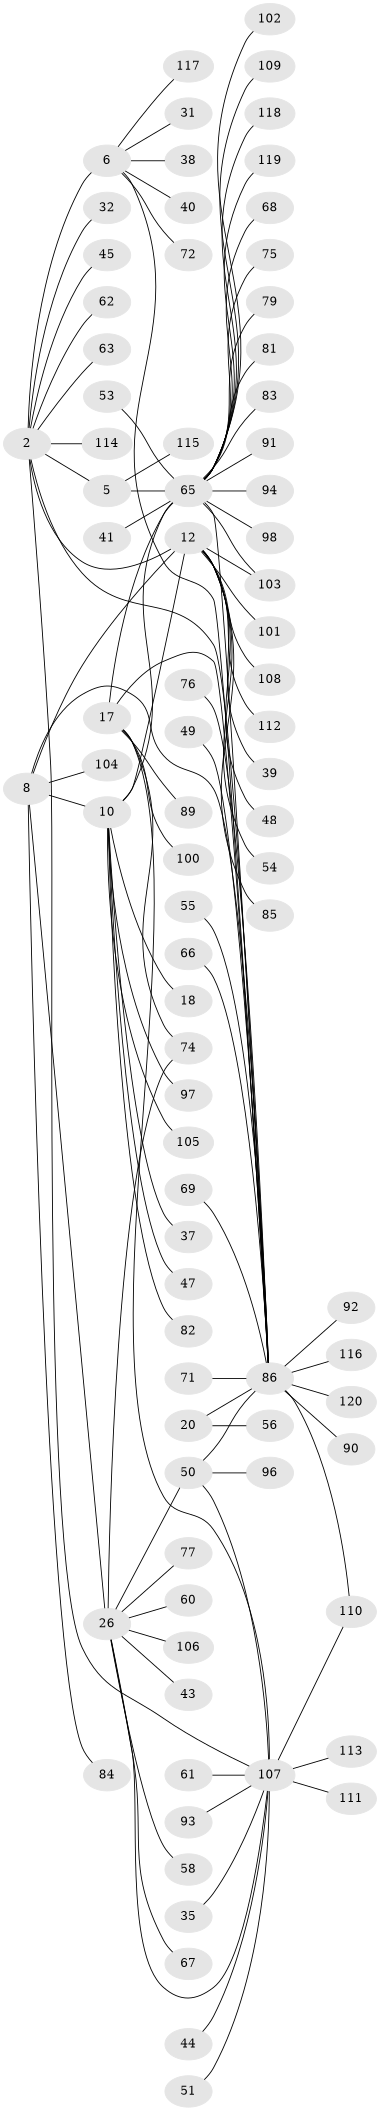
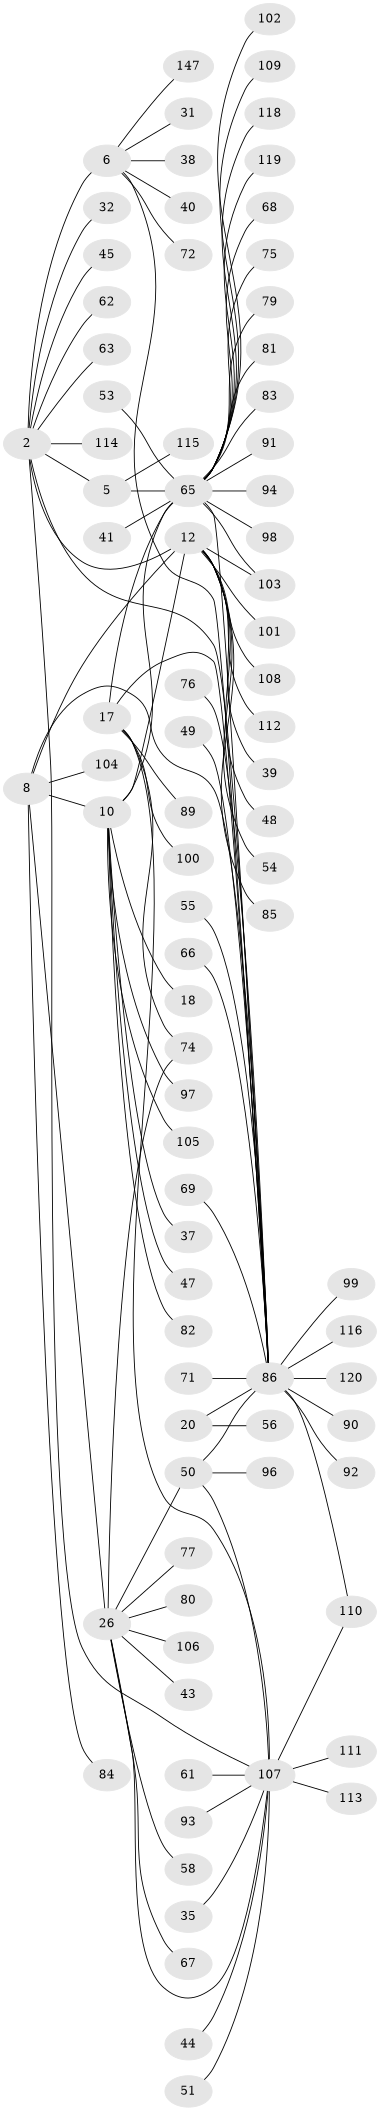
(189, 66) -> (189, 66)
none -> (351, 1284)
(189, 1600) -> (189, 1600)
